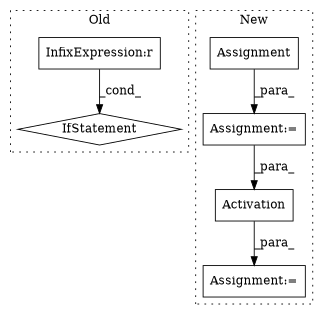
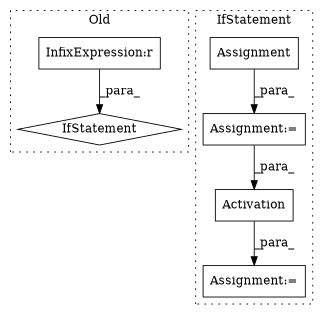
(254, 21) -> (254, 21)
(121, 91) -> (120, 91)
